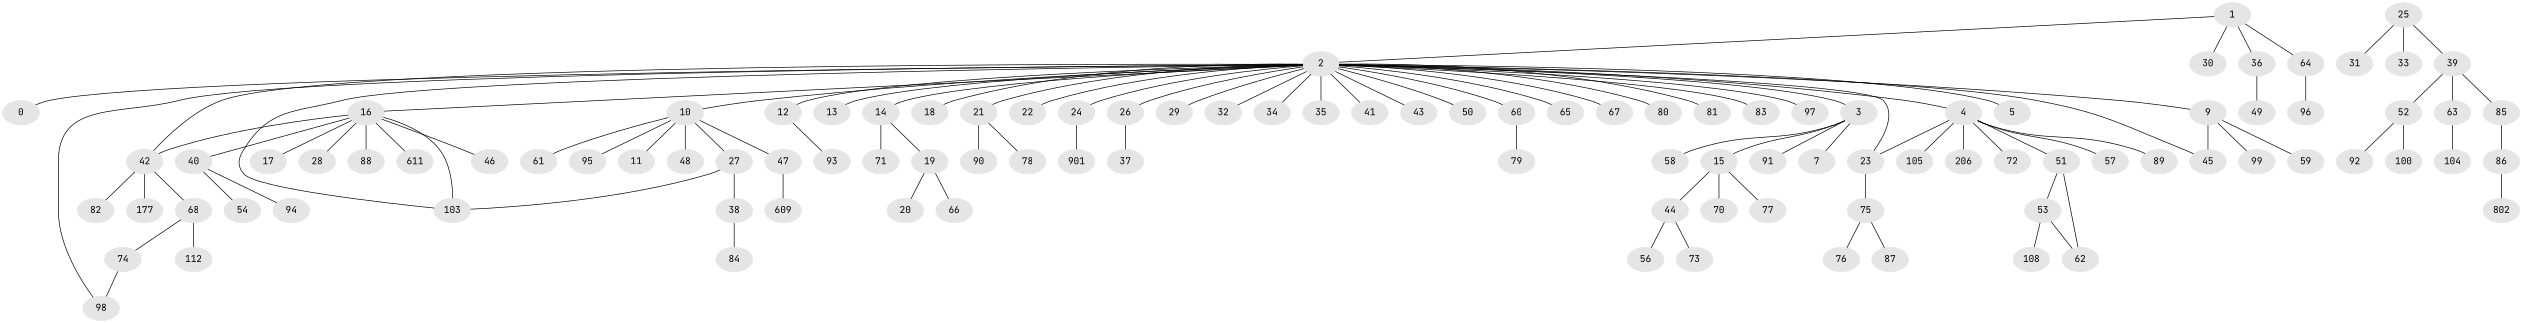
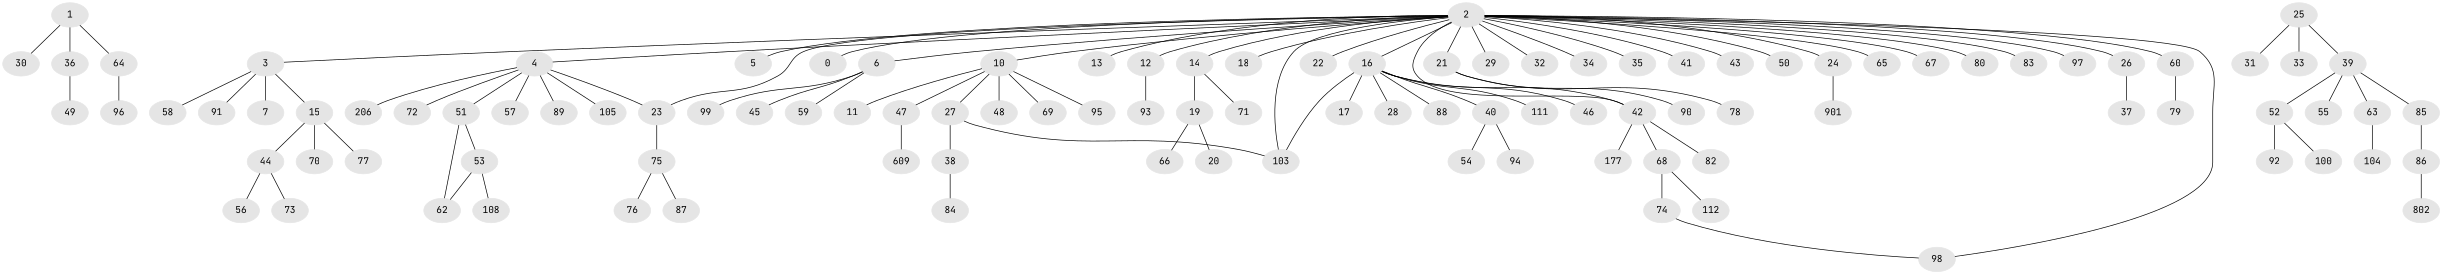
(1777, 39) -> none
(1772, 78) -> none
(1712, 113) -> none
(2208, 113) -> (877, 64)
none -> (2323, 113)
(415, 162) -> (1540, 113)
(539, 162) -> (1048, 113)
